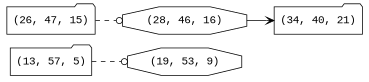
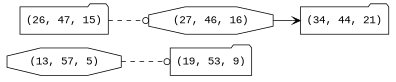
(185, 21) -> (211, 21)
(318, 21) -> (345, 21)
(51, 62) -> (64, 62)
(185, 62) -> (211, 62)
